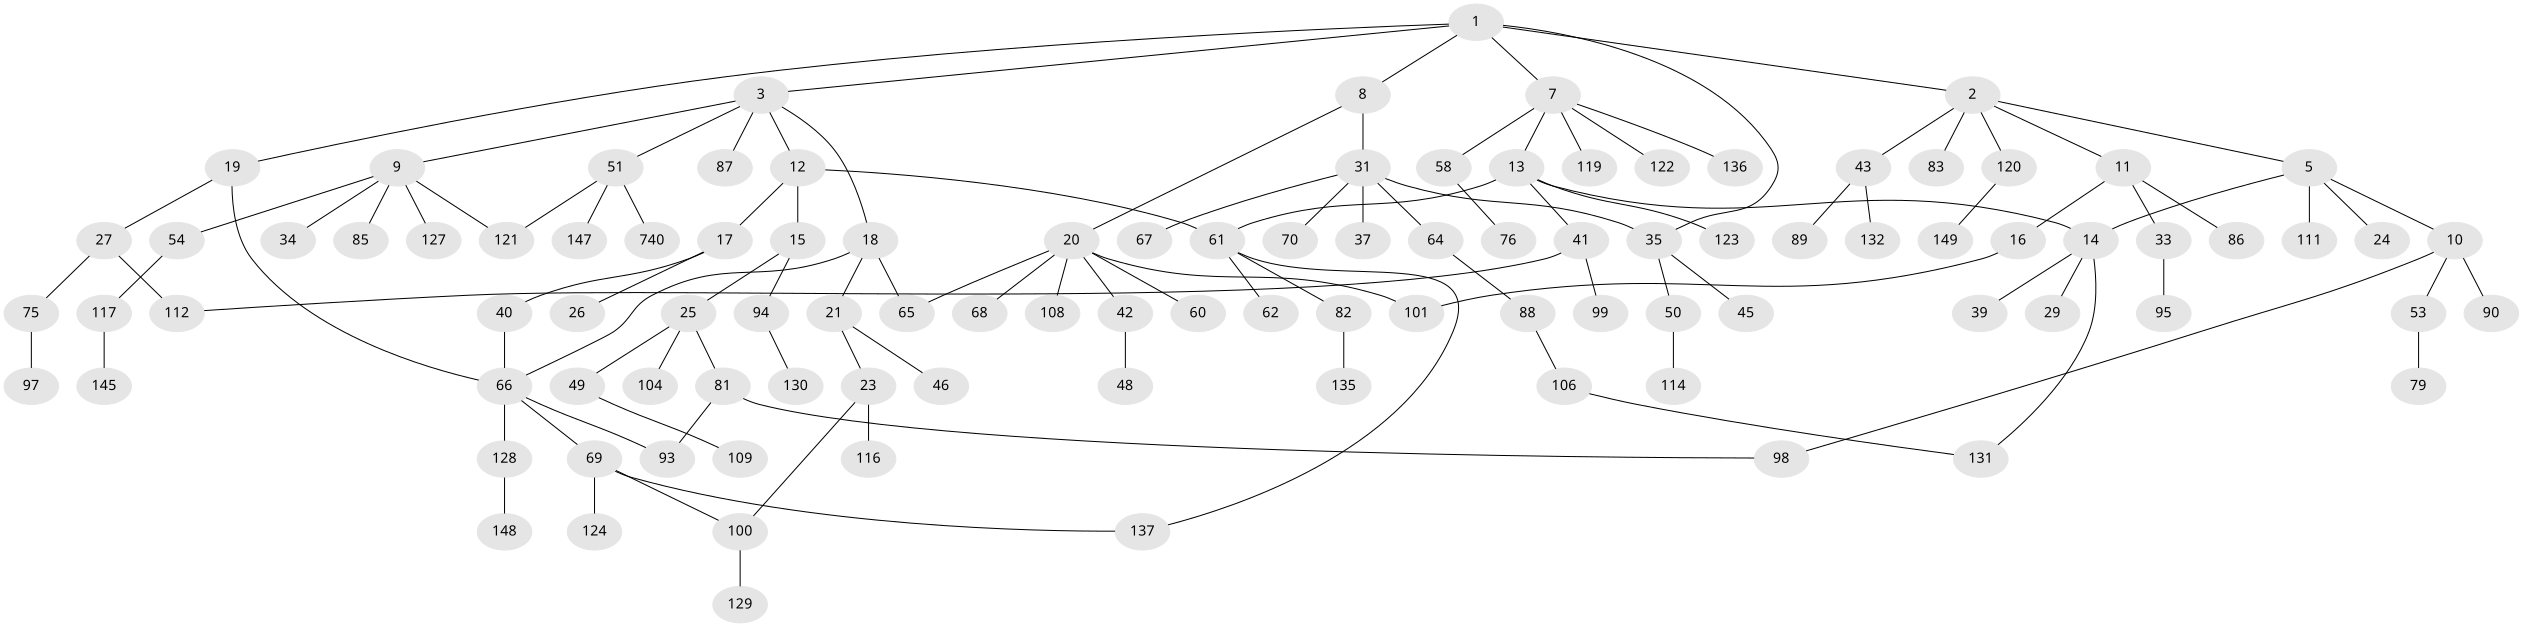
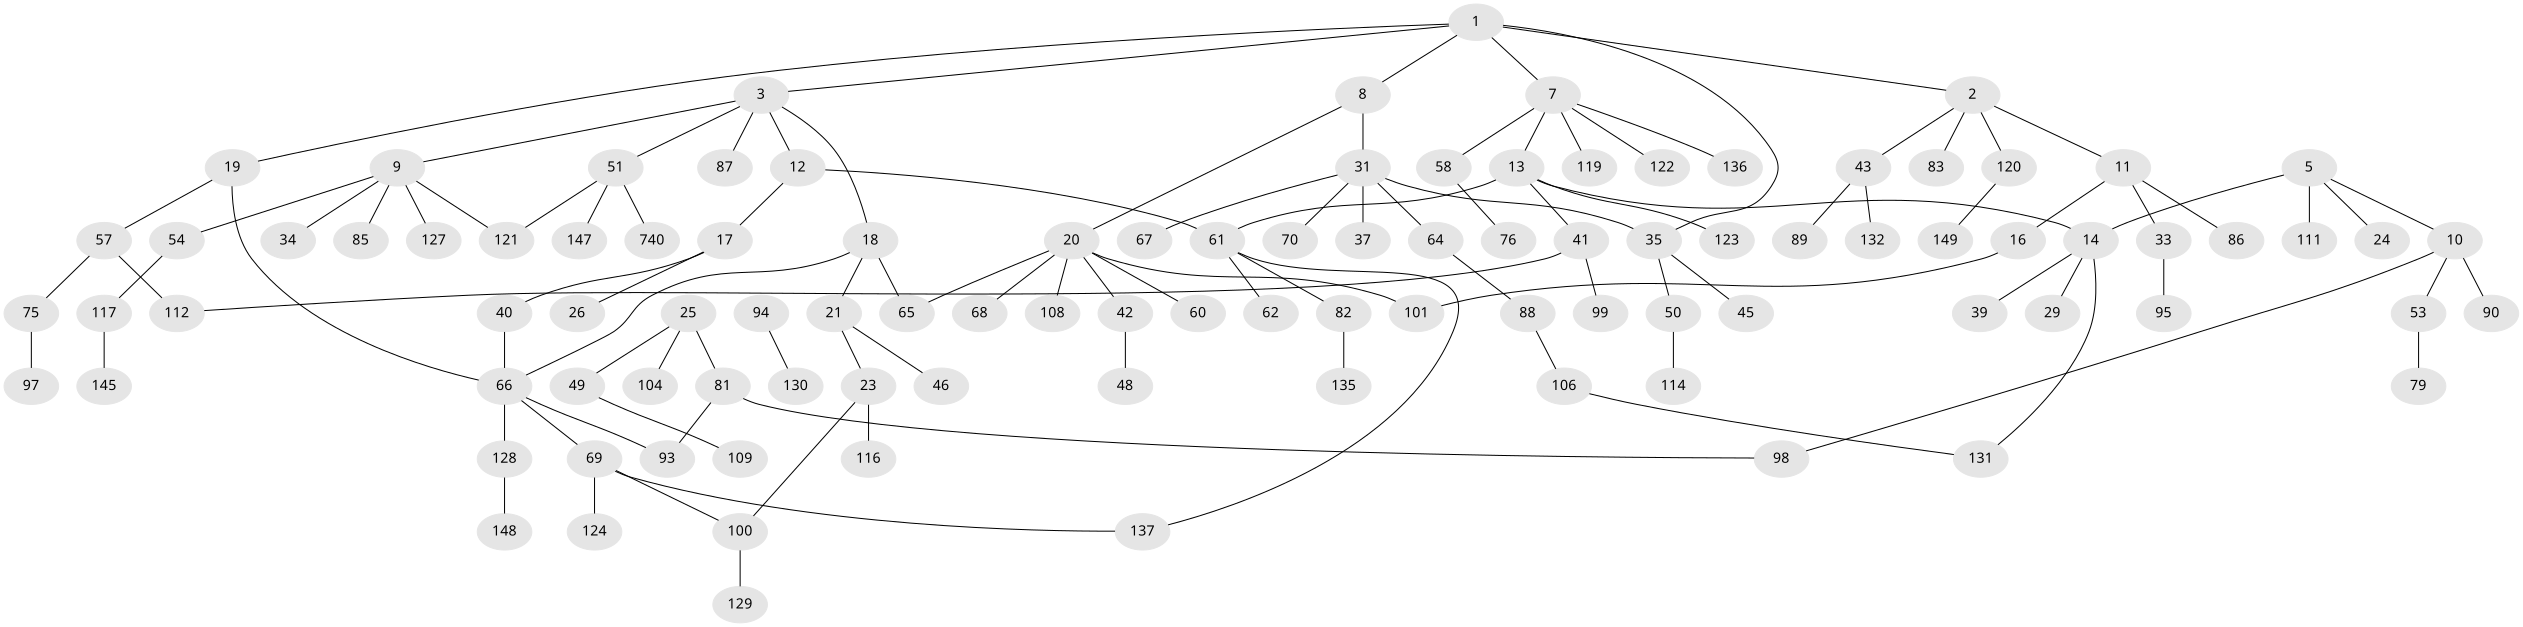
(2141, 131) -> none
(104, 241) -> (104, 241)
(798, 241) -> none
